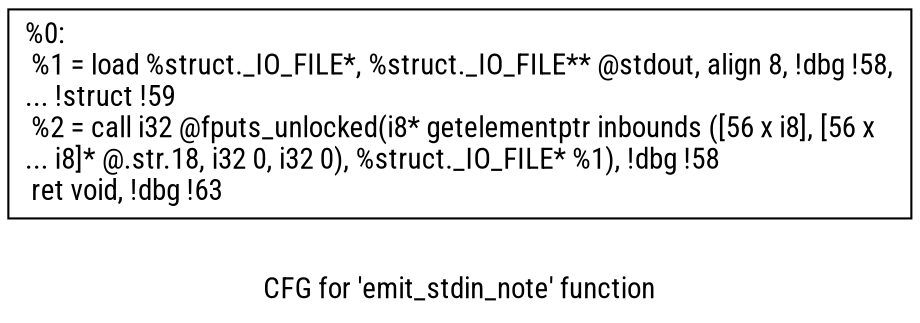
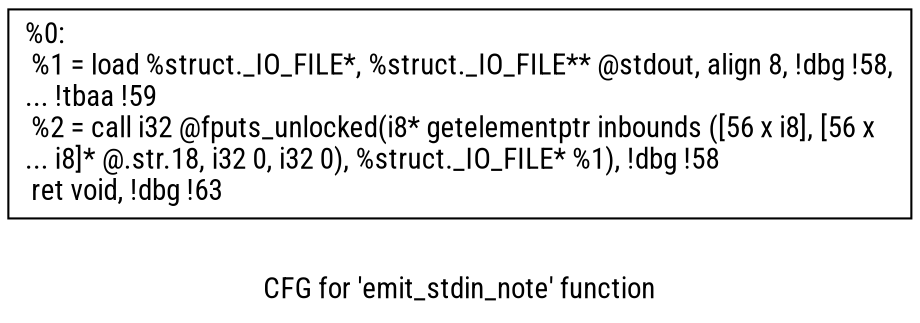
(101, 97) -> (92, 97)
